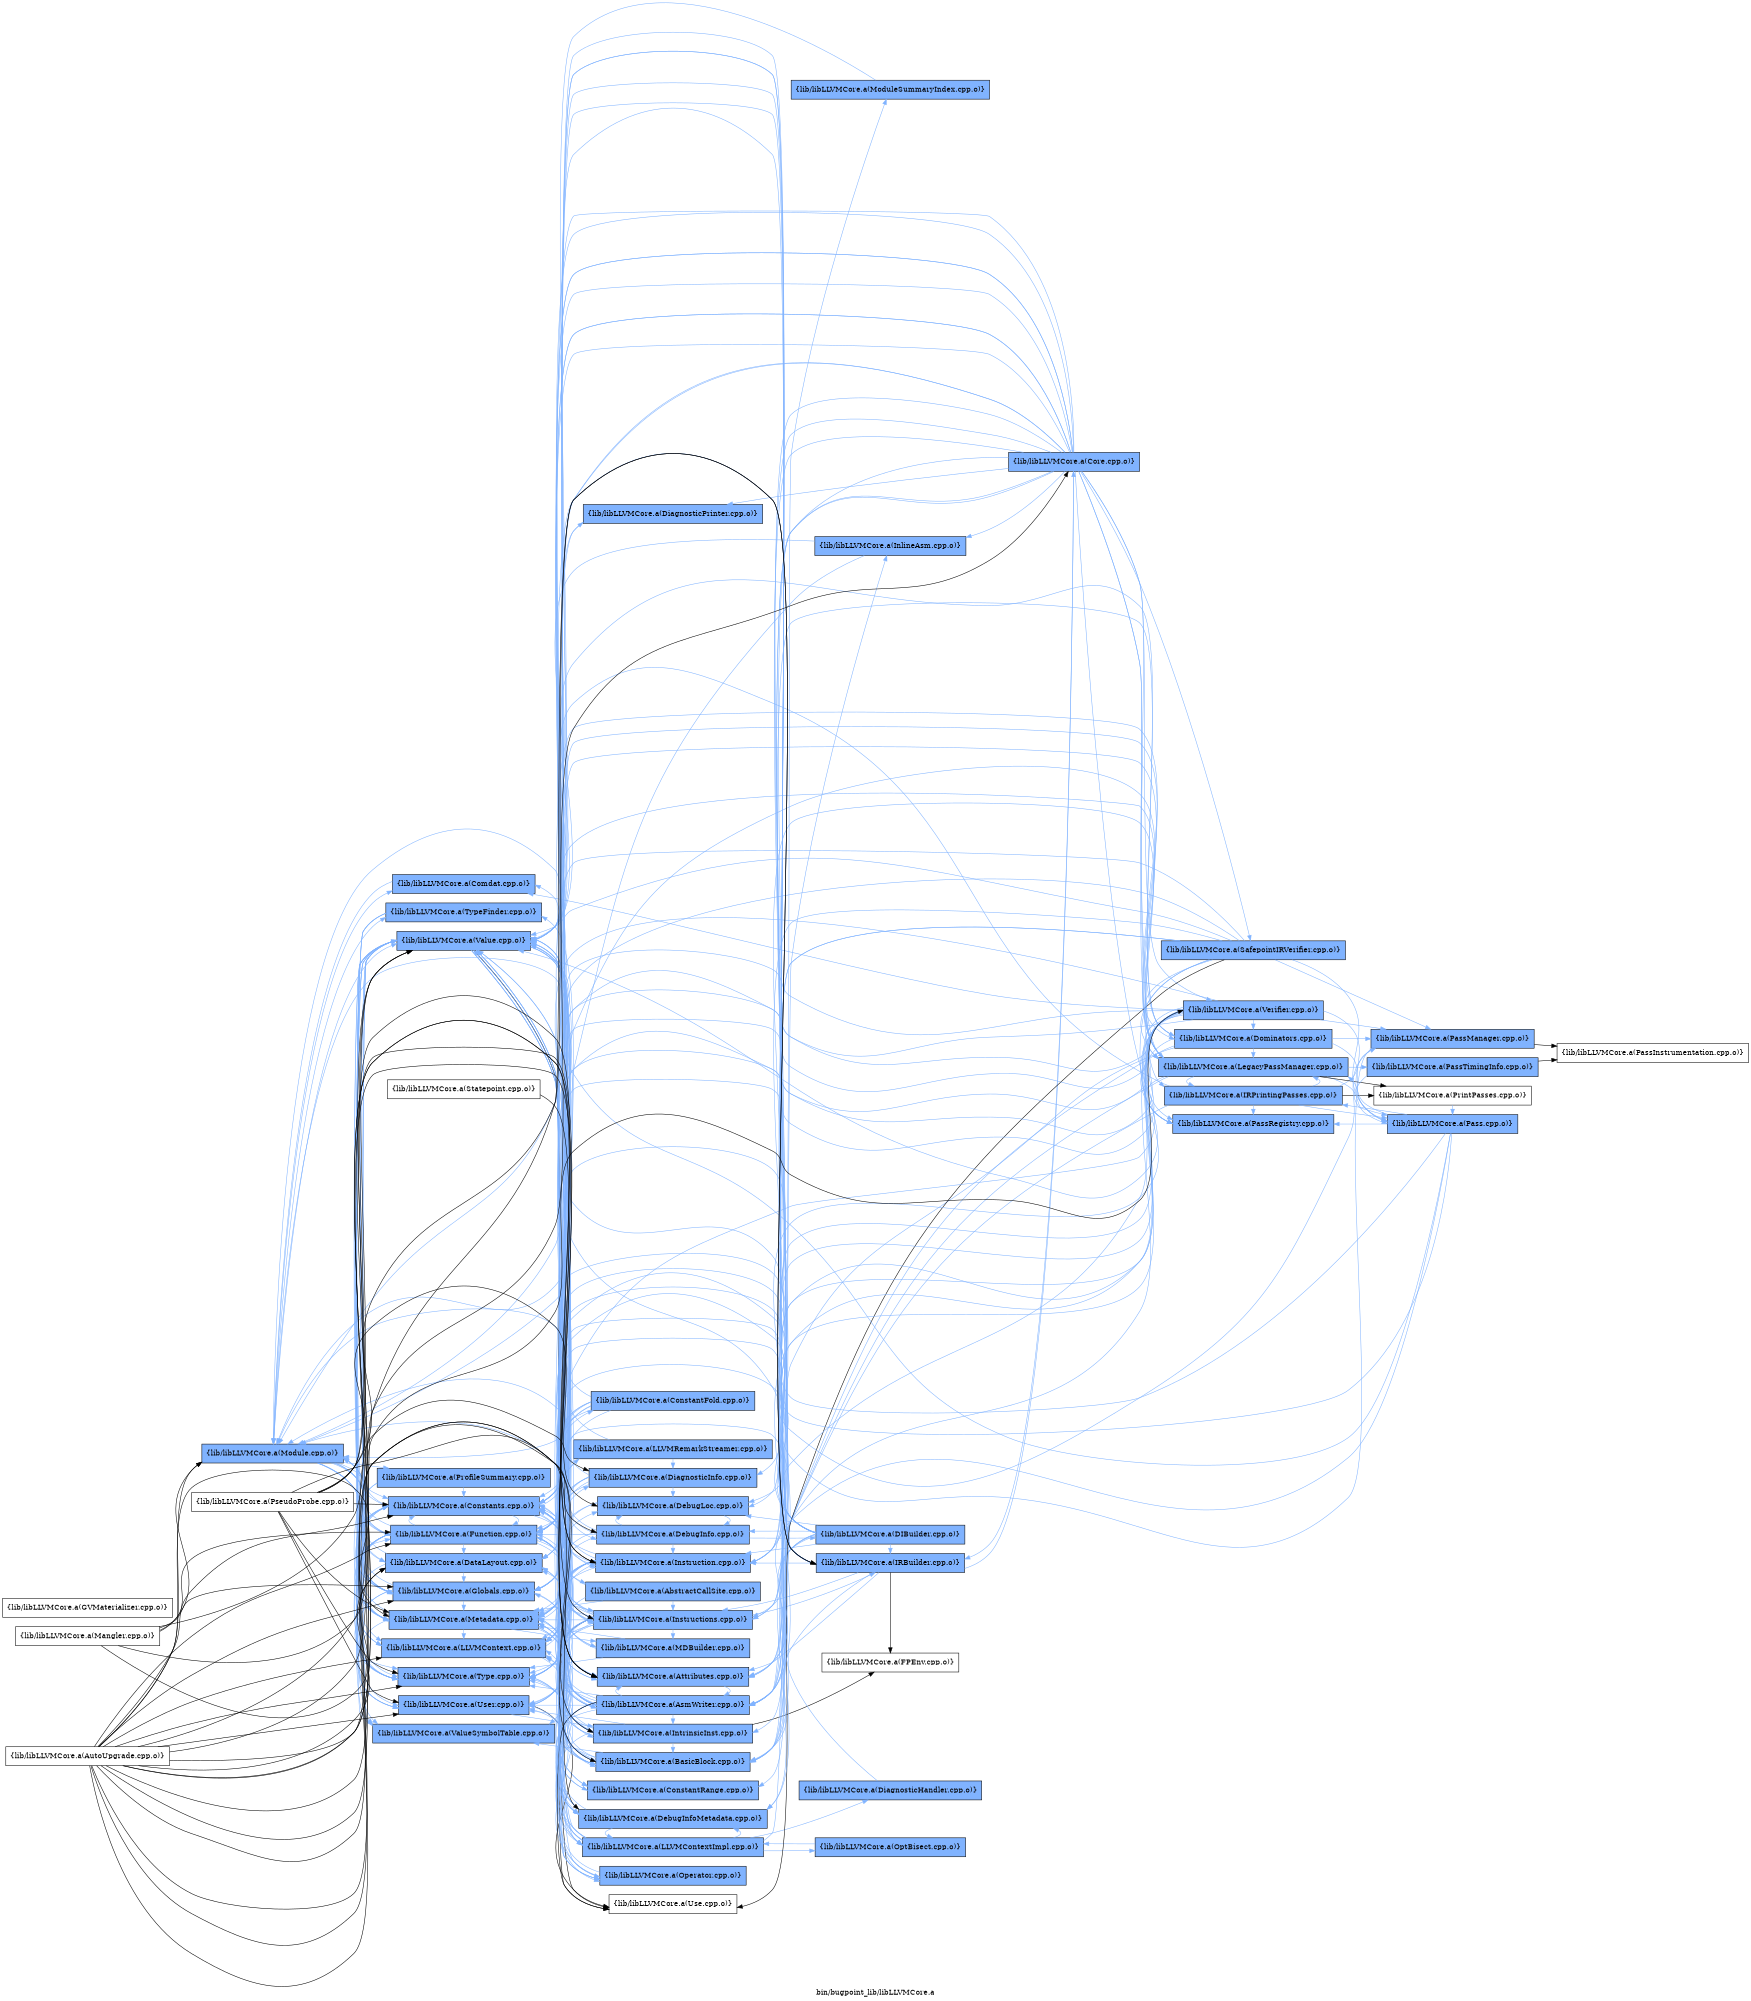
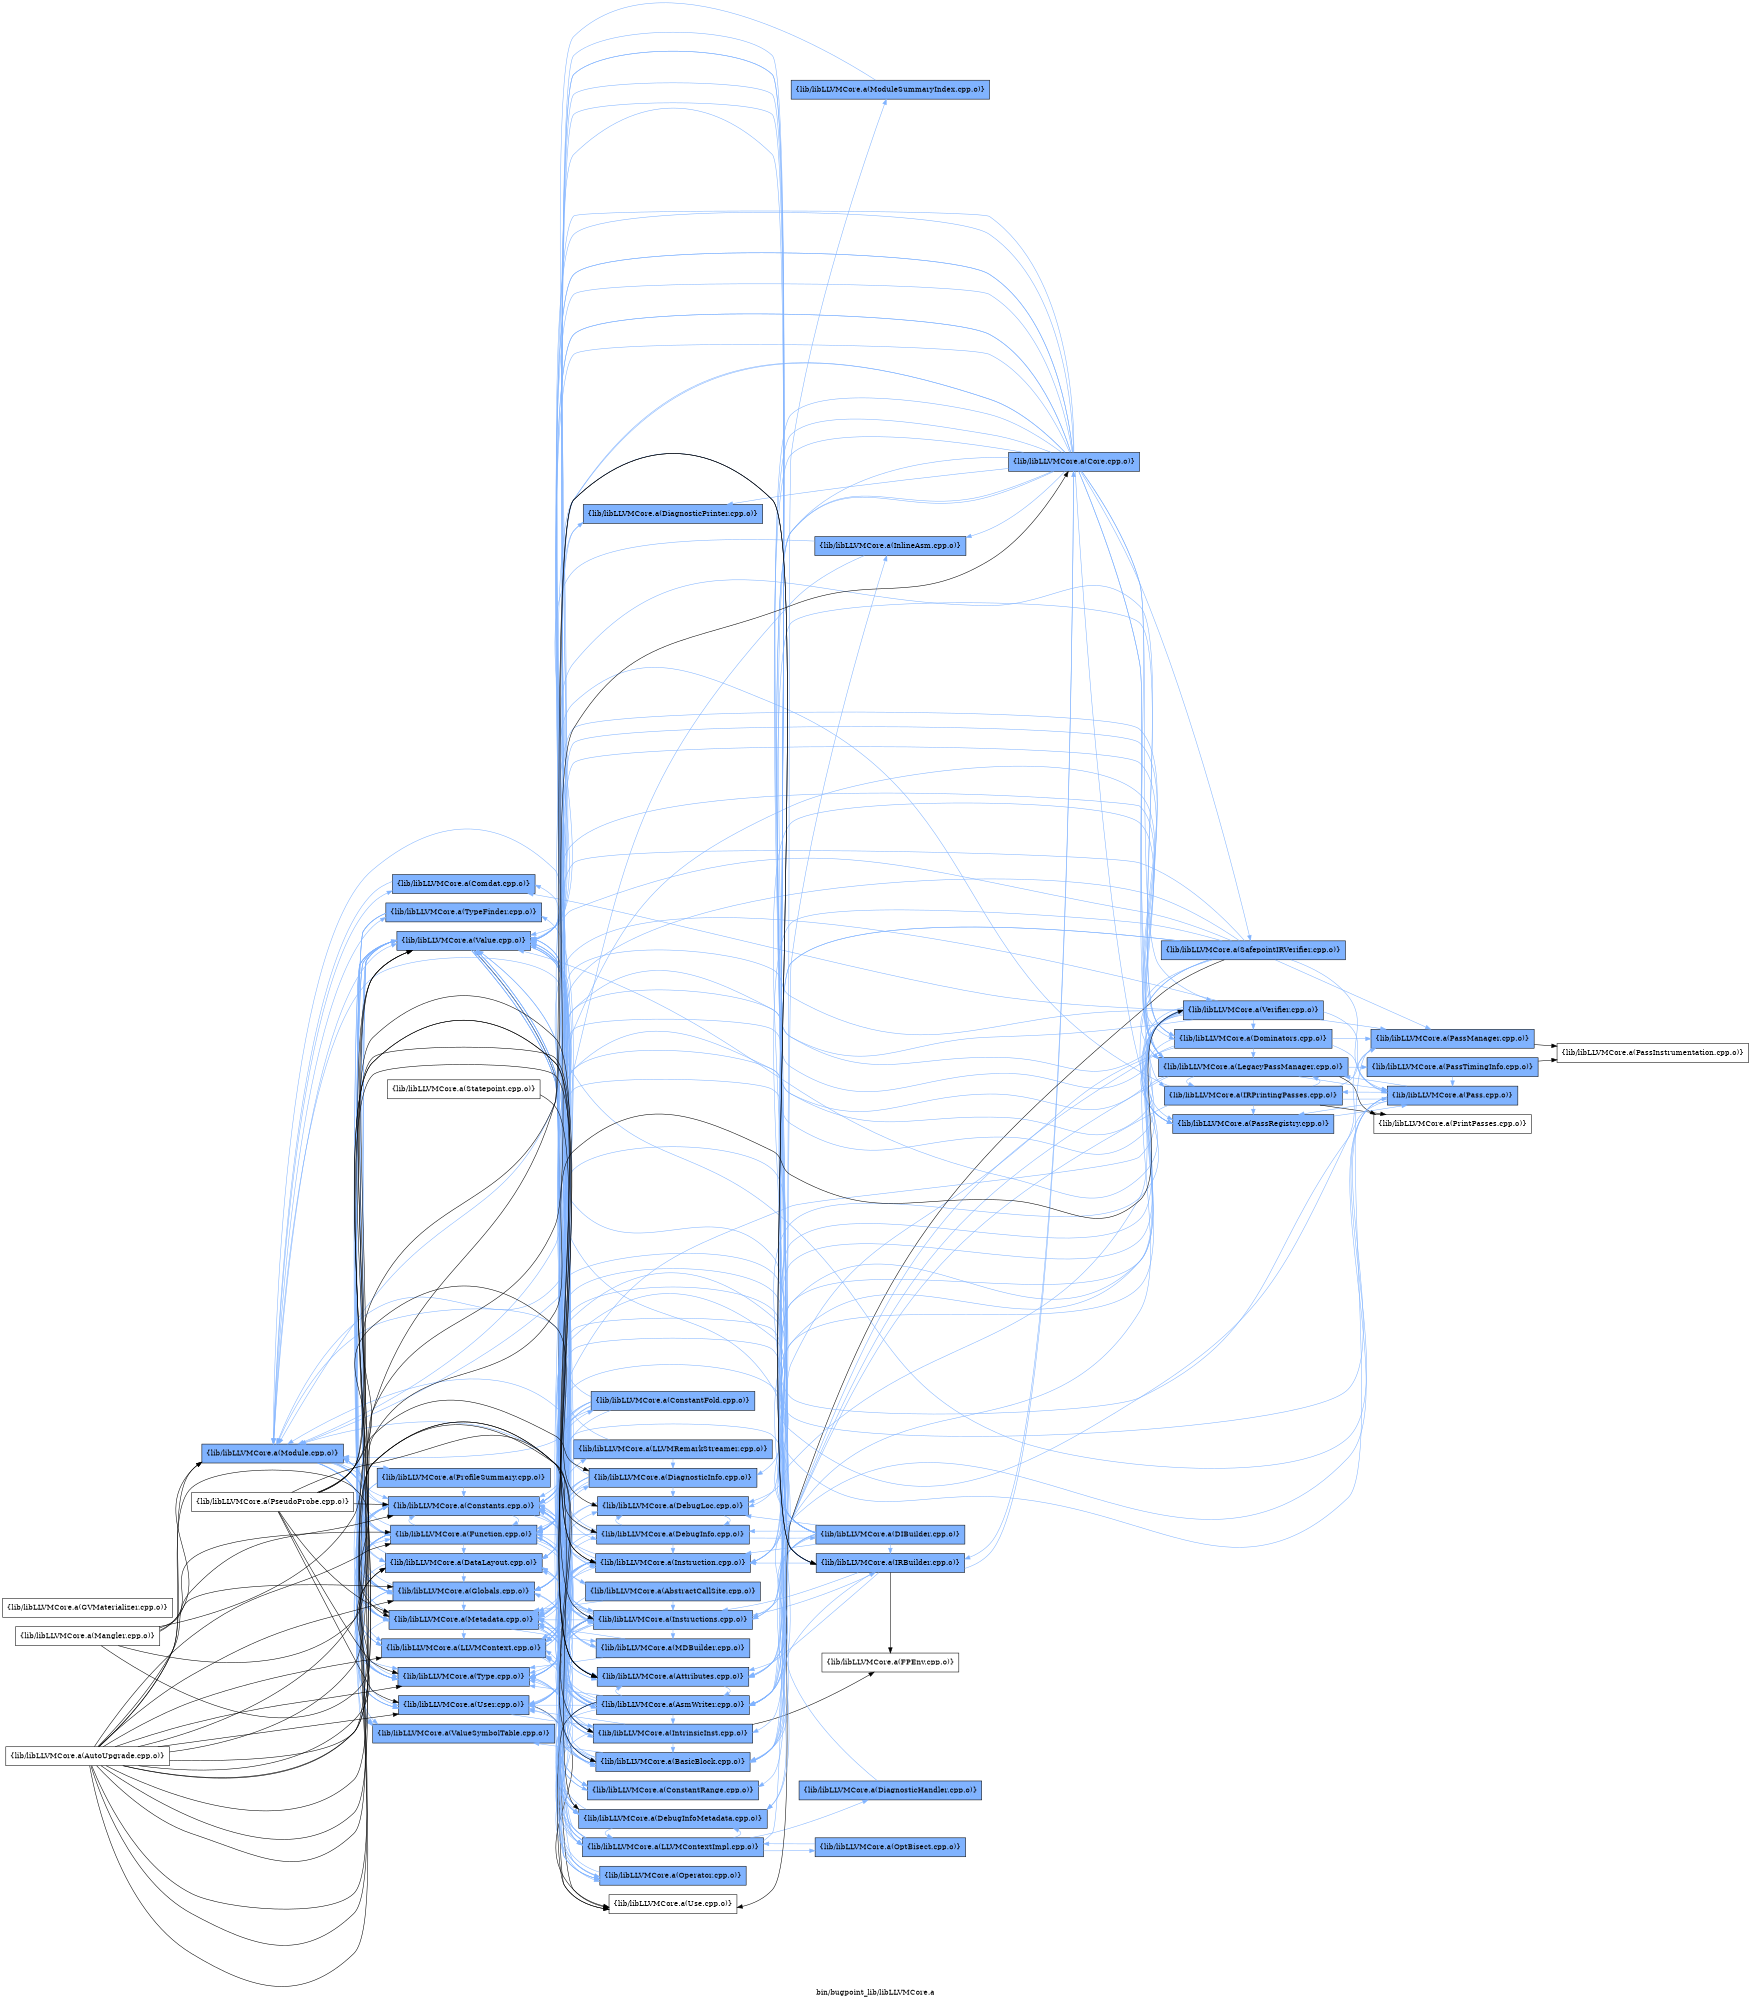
(1453, 1107) -> (1376, 1110)
(565, 1538) -> (566, 1549)
(561, 1637) -> (564, 1633)
